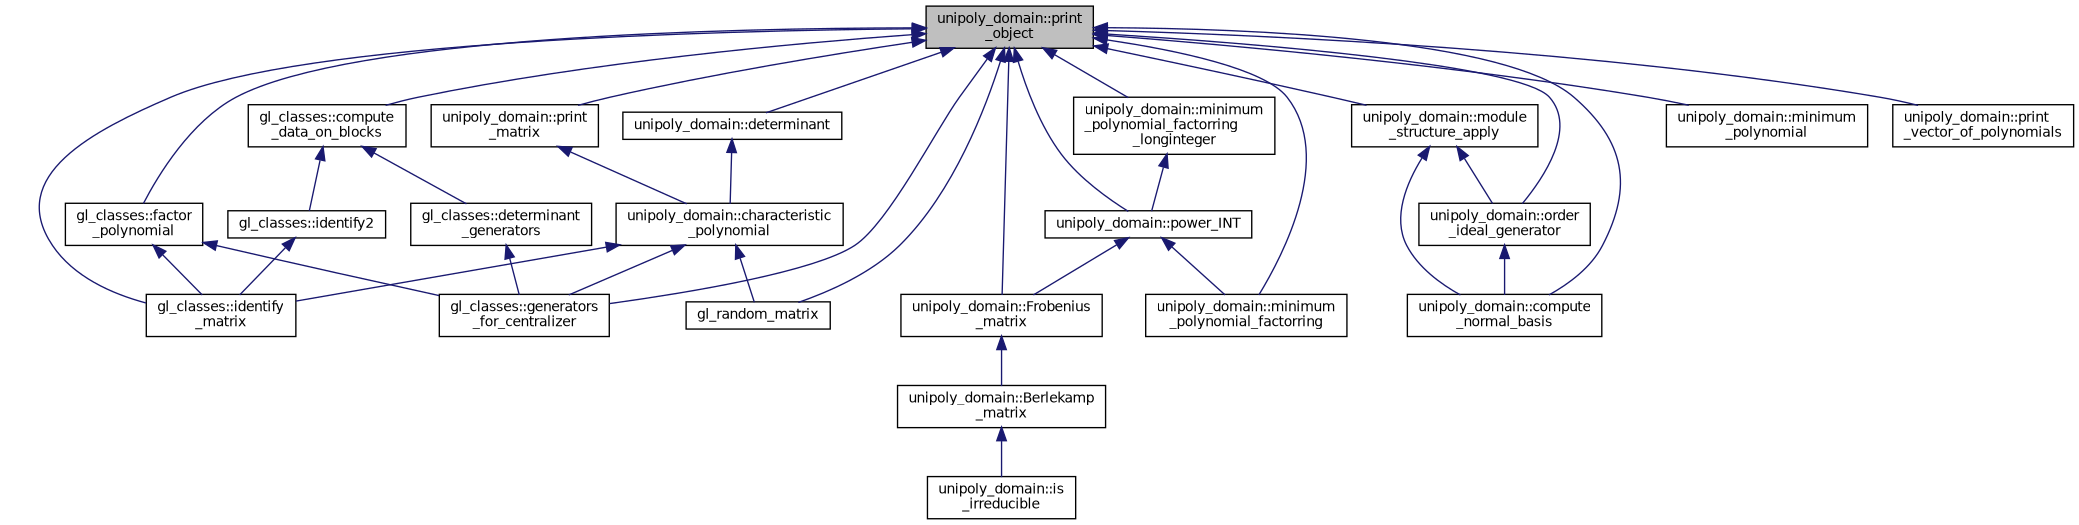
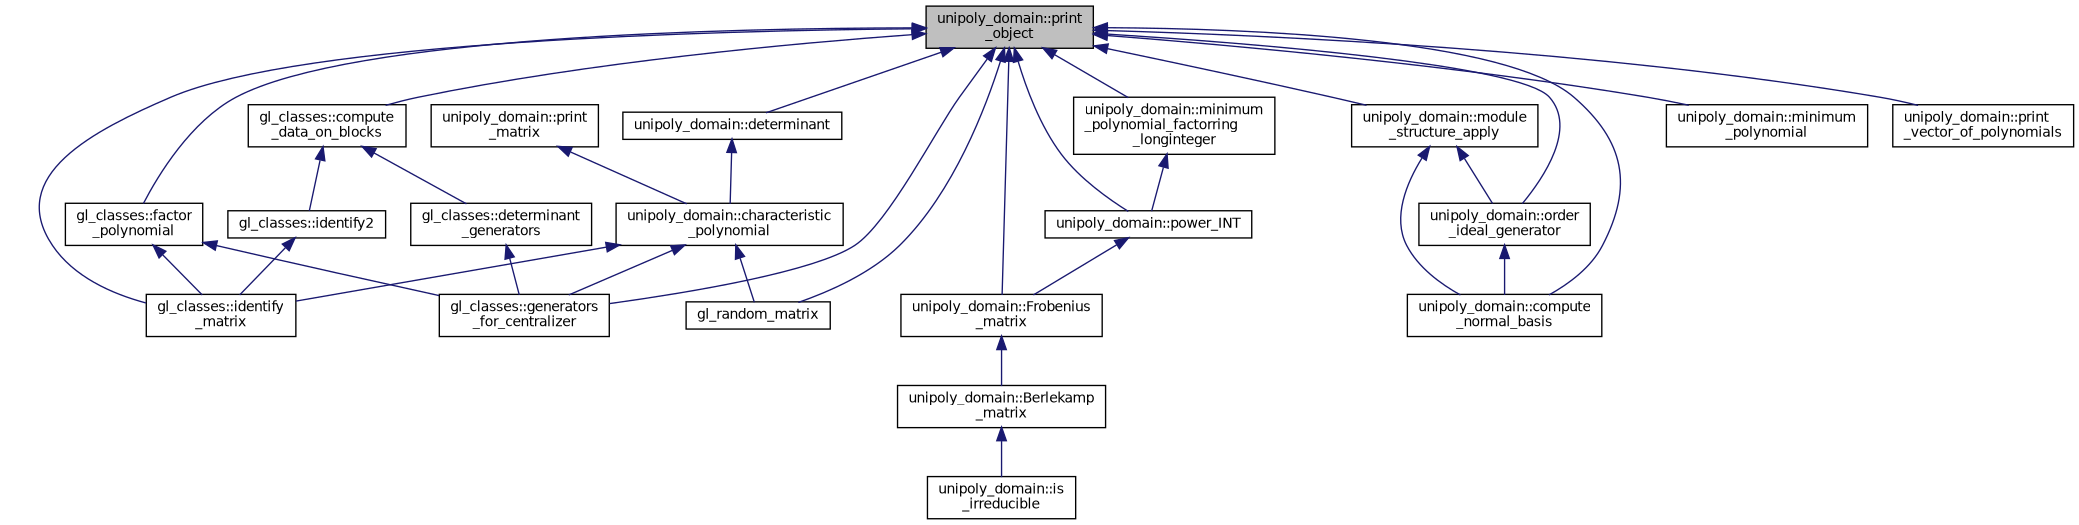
(744, 70) -> none
(1246, 315) -> none
